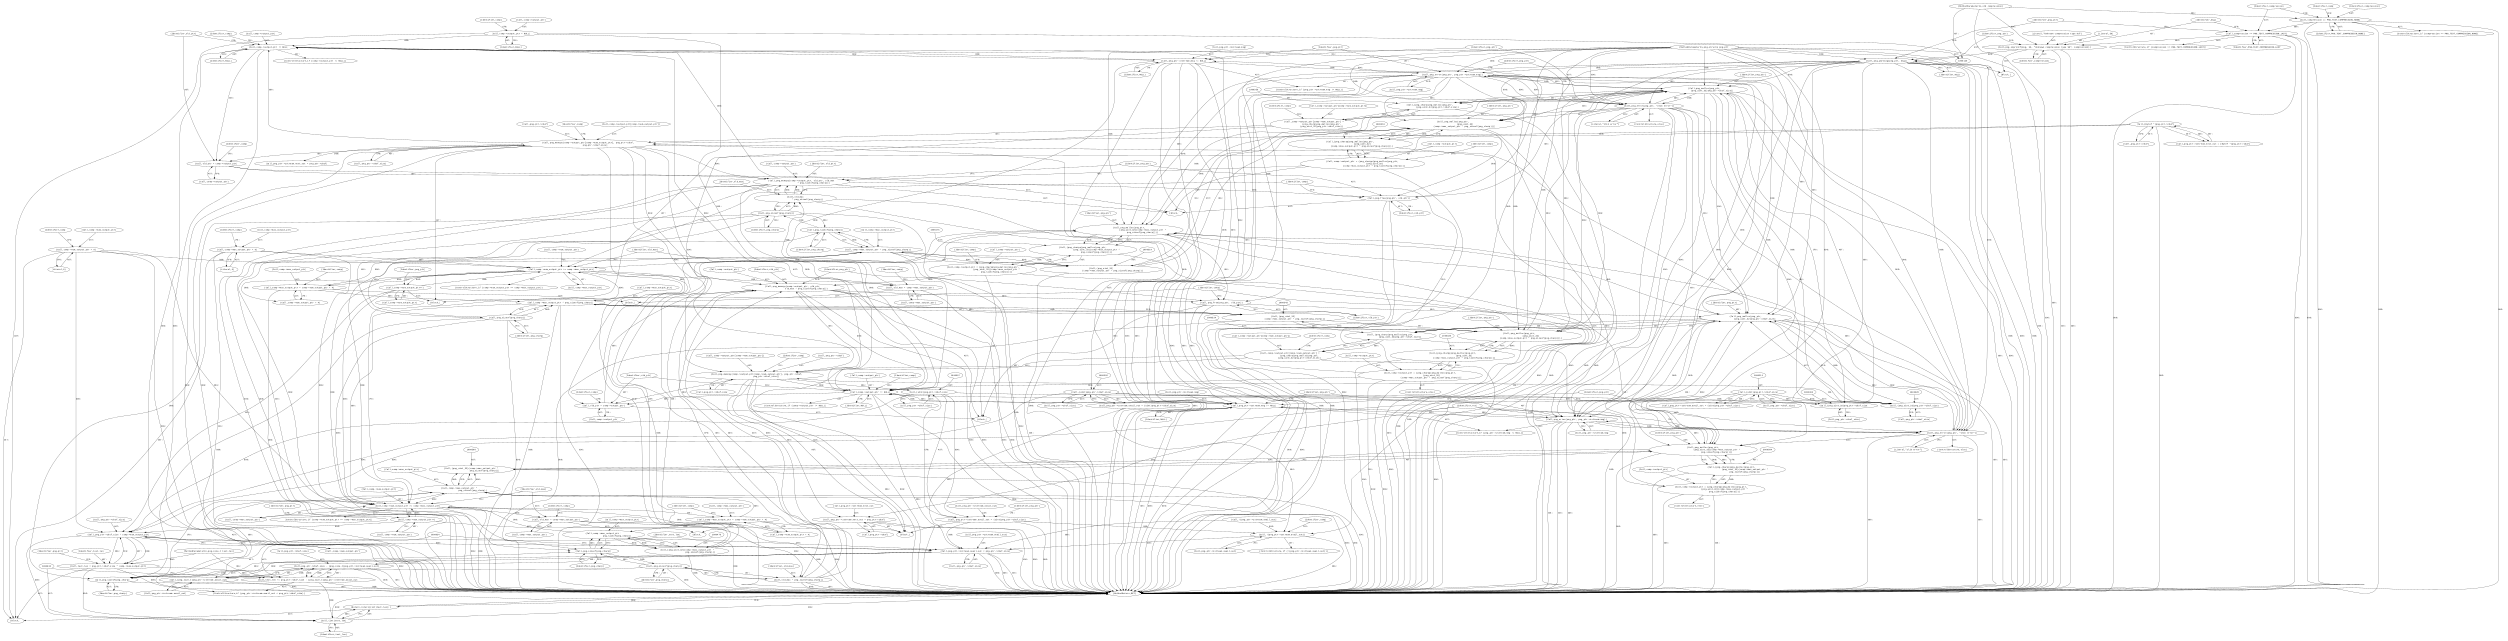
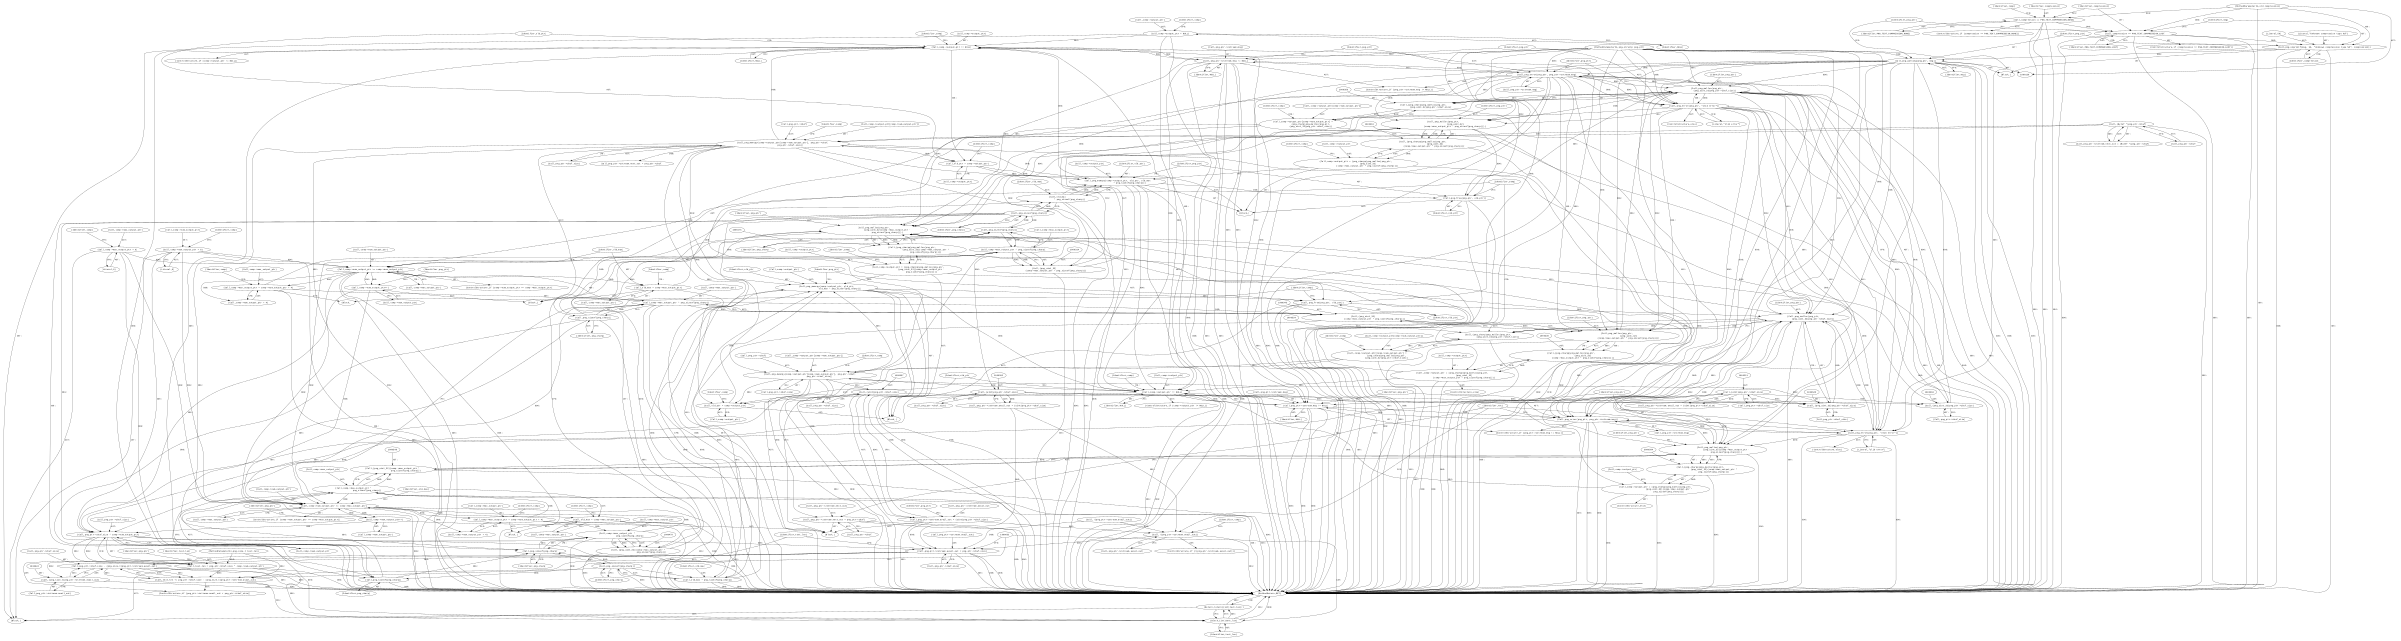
none -> (2193, 18)
(1849, 49) -> (1982, 65)
(576, 544) -> (989, 545)
(334, 621) -> (1224, 621)
